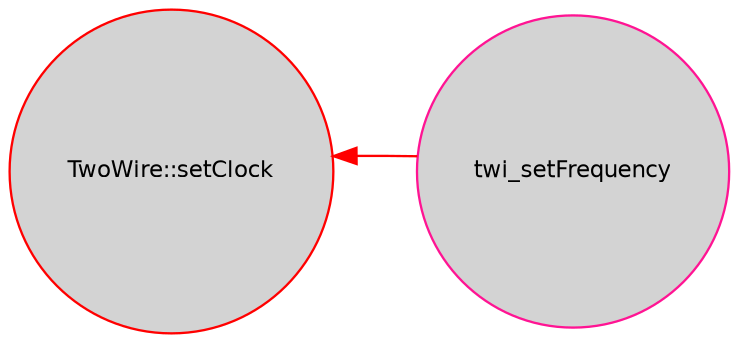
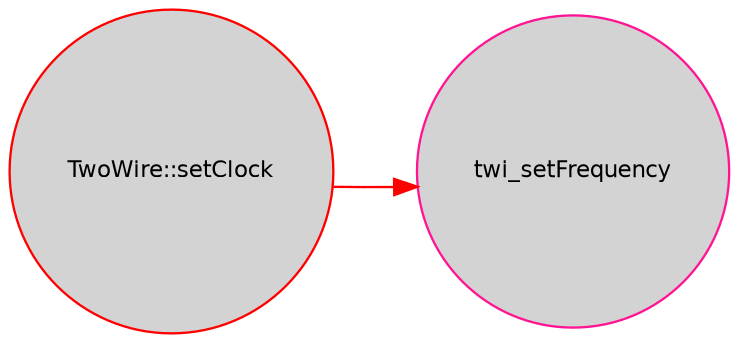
(387, 156) -> (364, 187)
